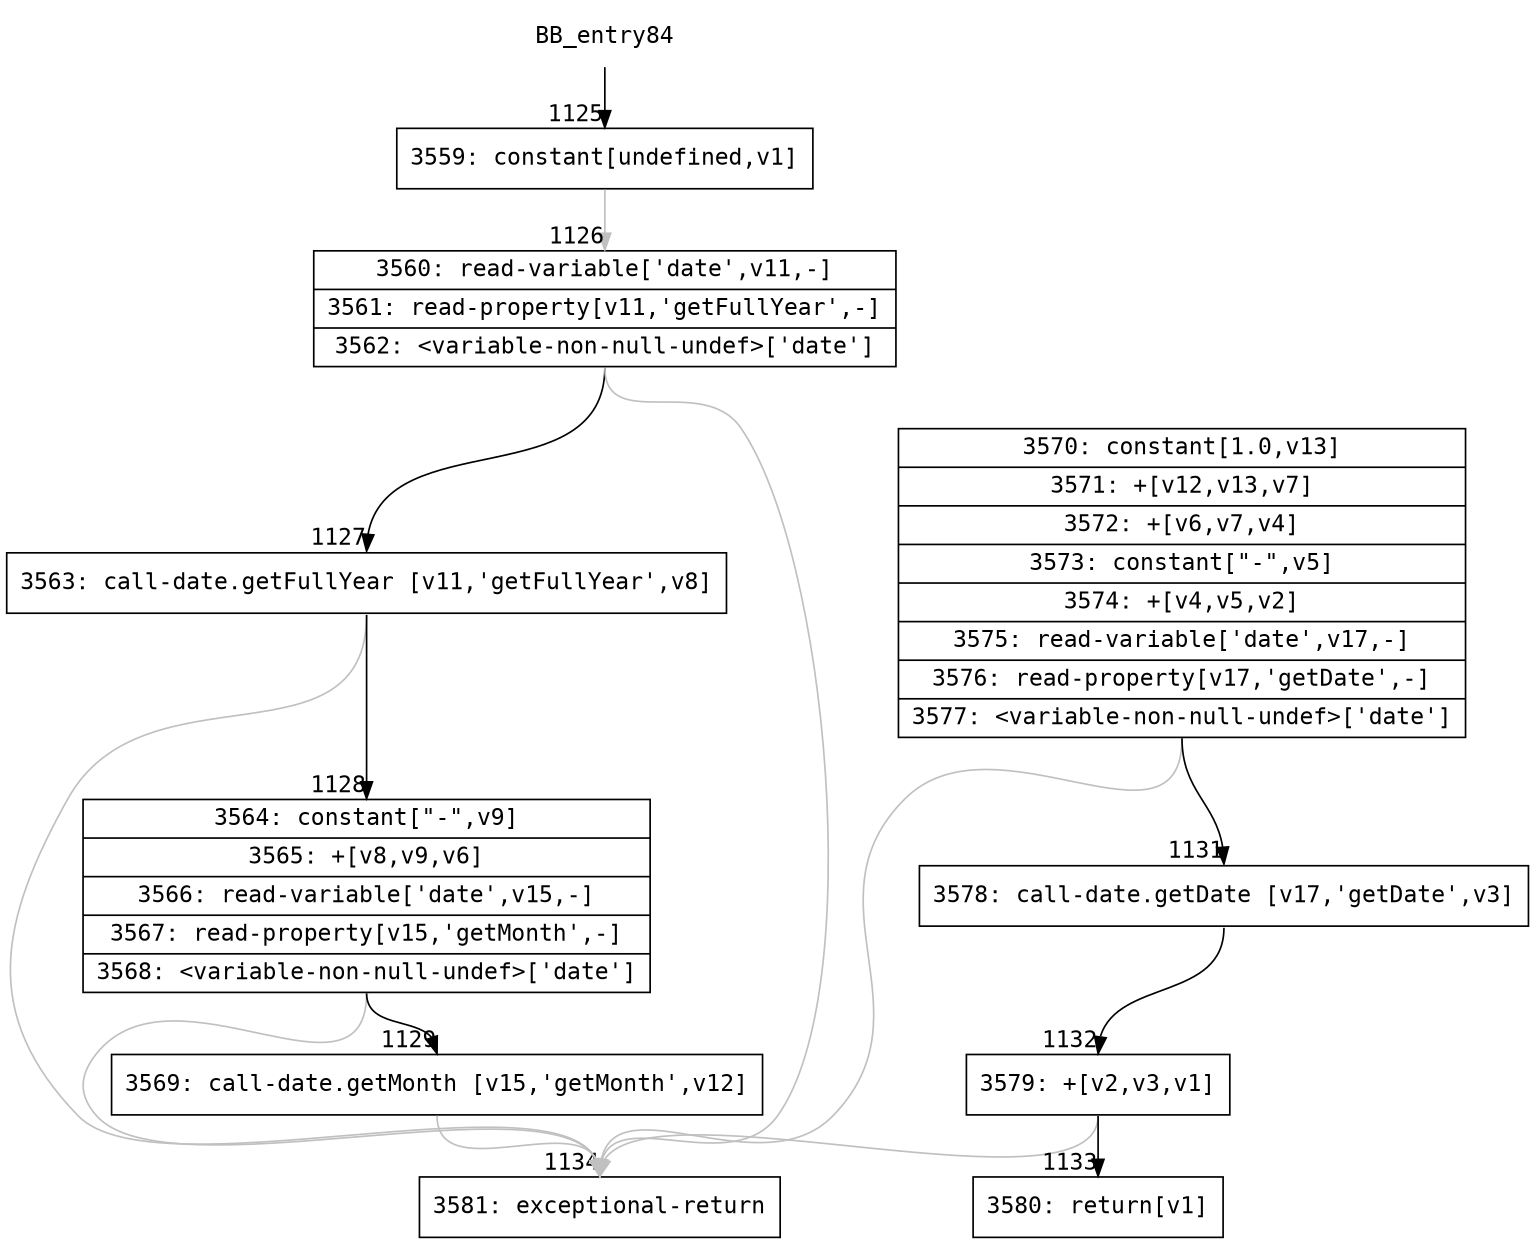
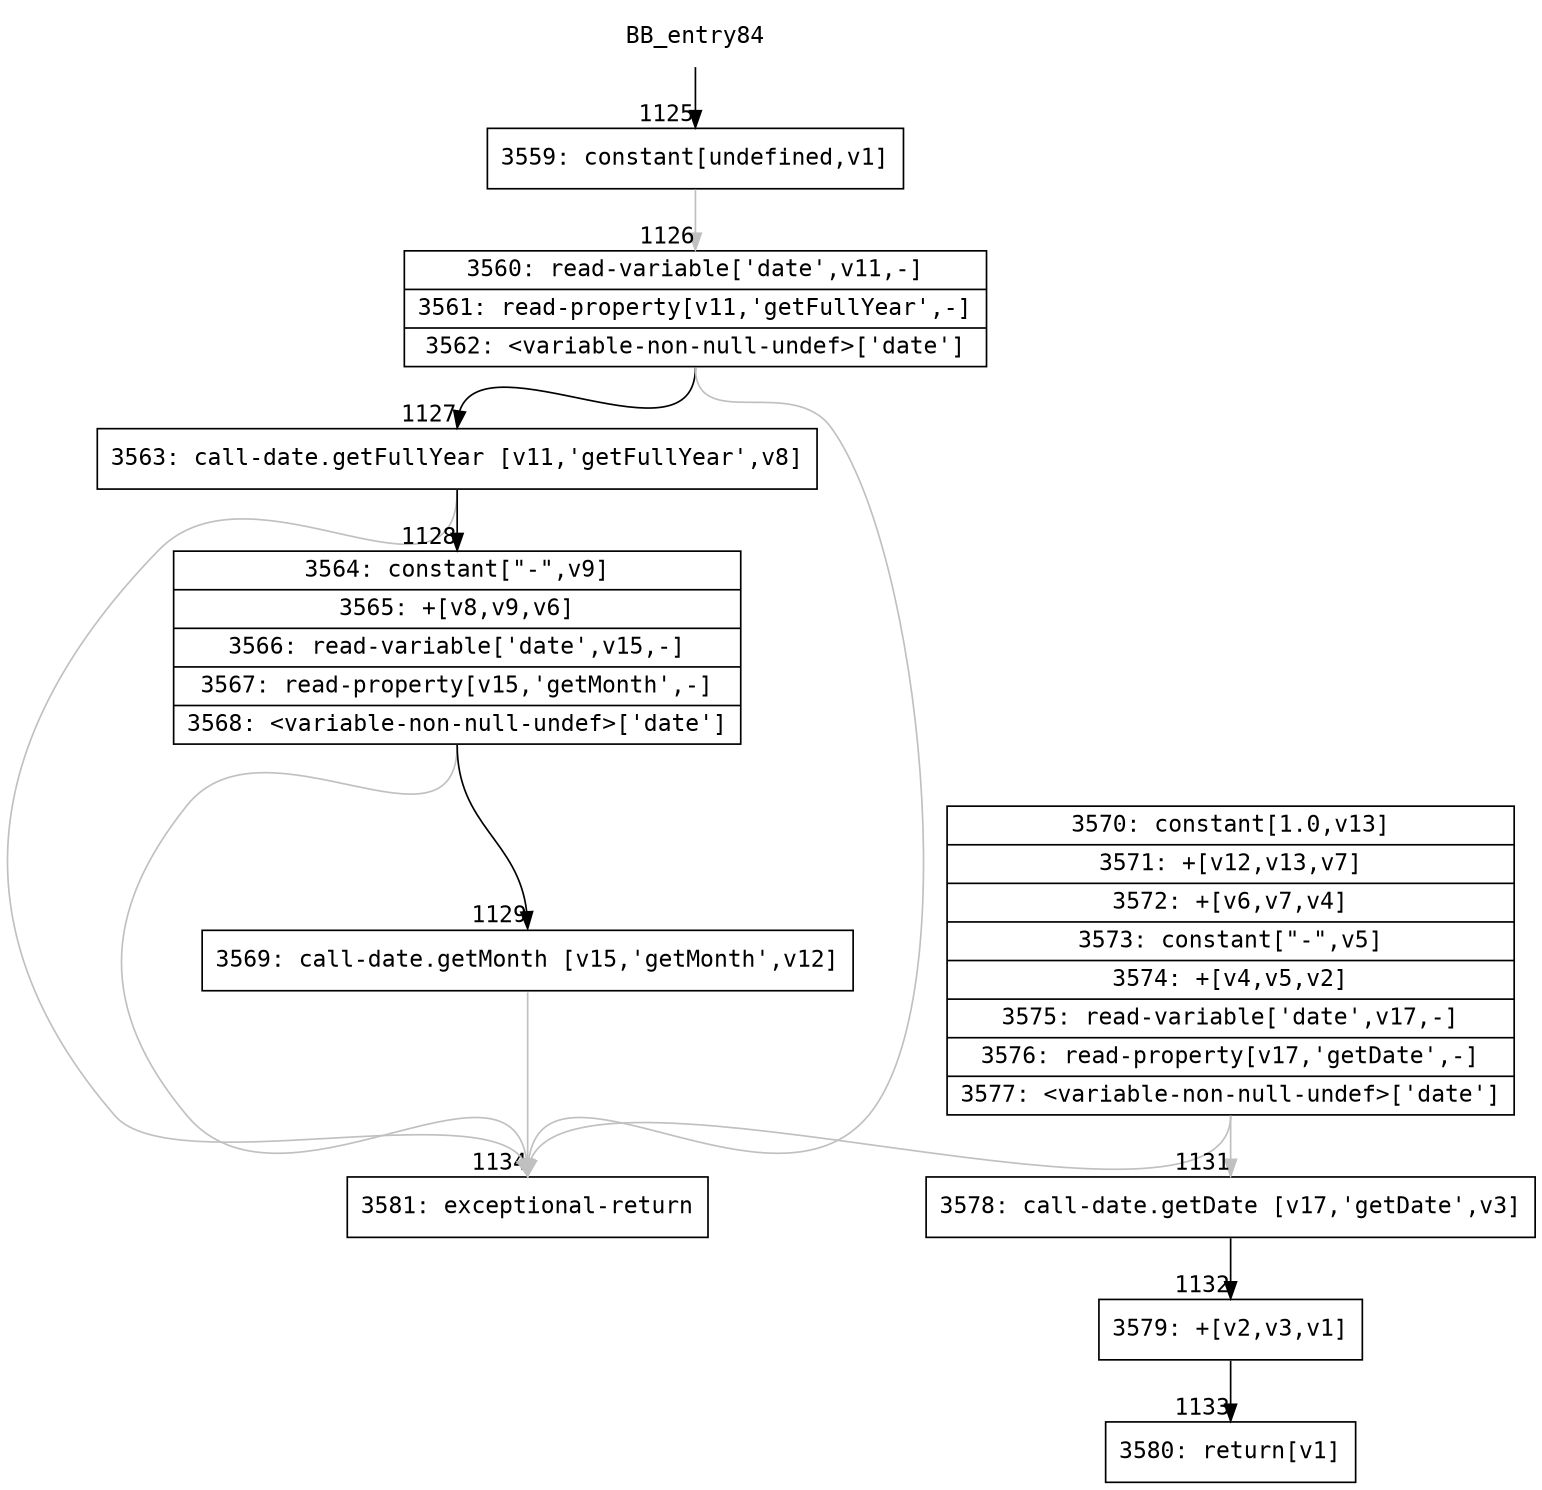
(1199, 794) -> (1231, 1137)
(857, 1147) -> none
